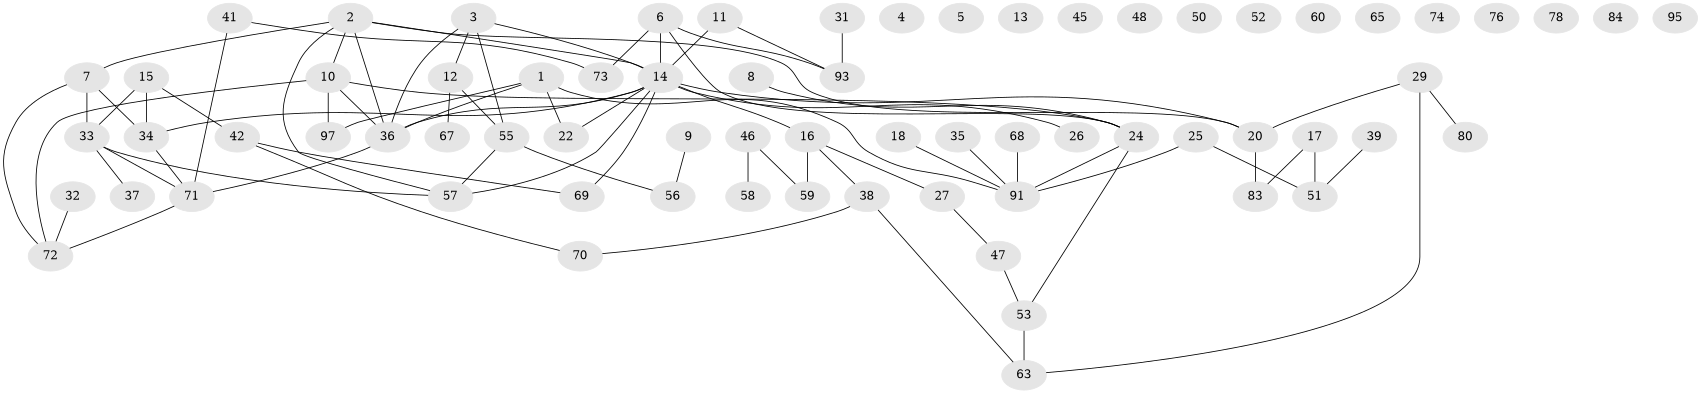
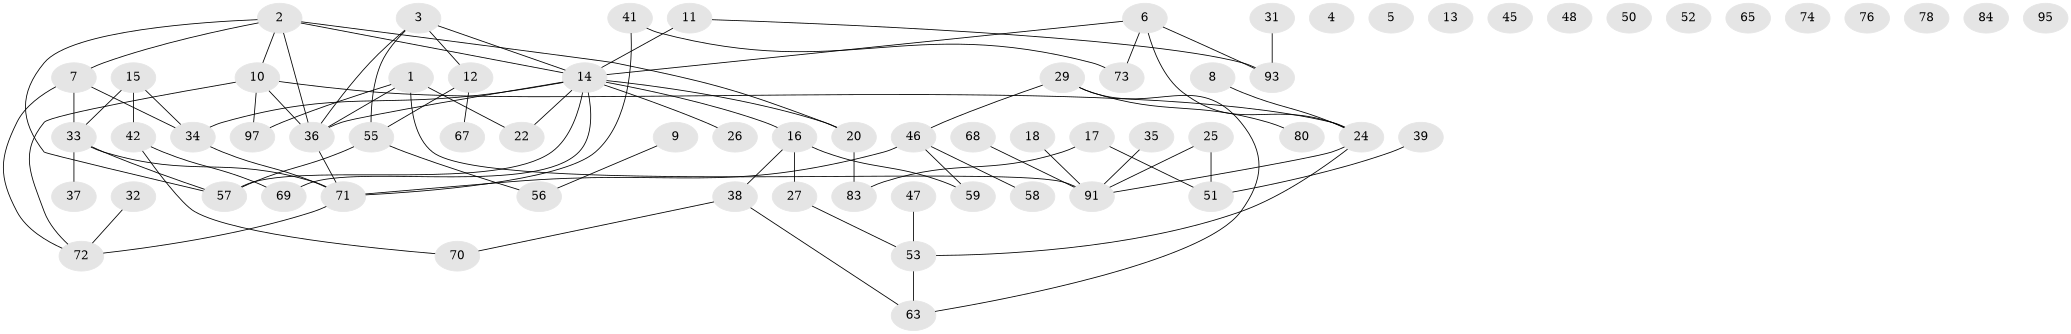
(1318, 18) -> none
(1336, 104) -> (986, 105)
none -> (566, 178)
(970, 226) -> (854, 226)
